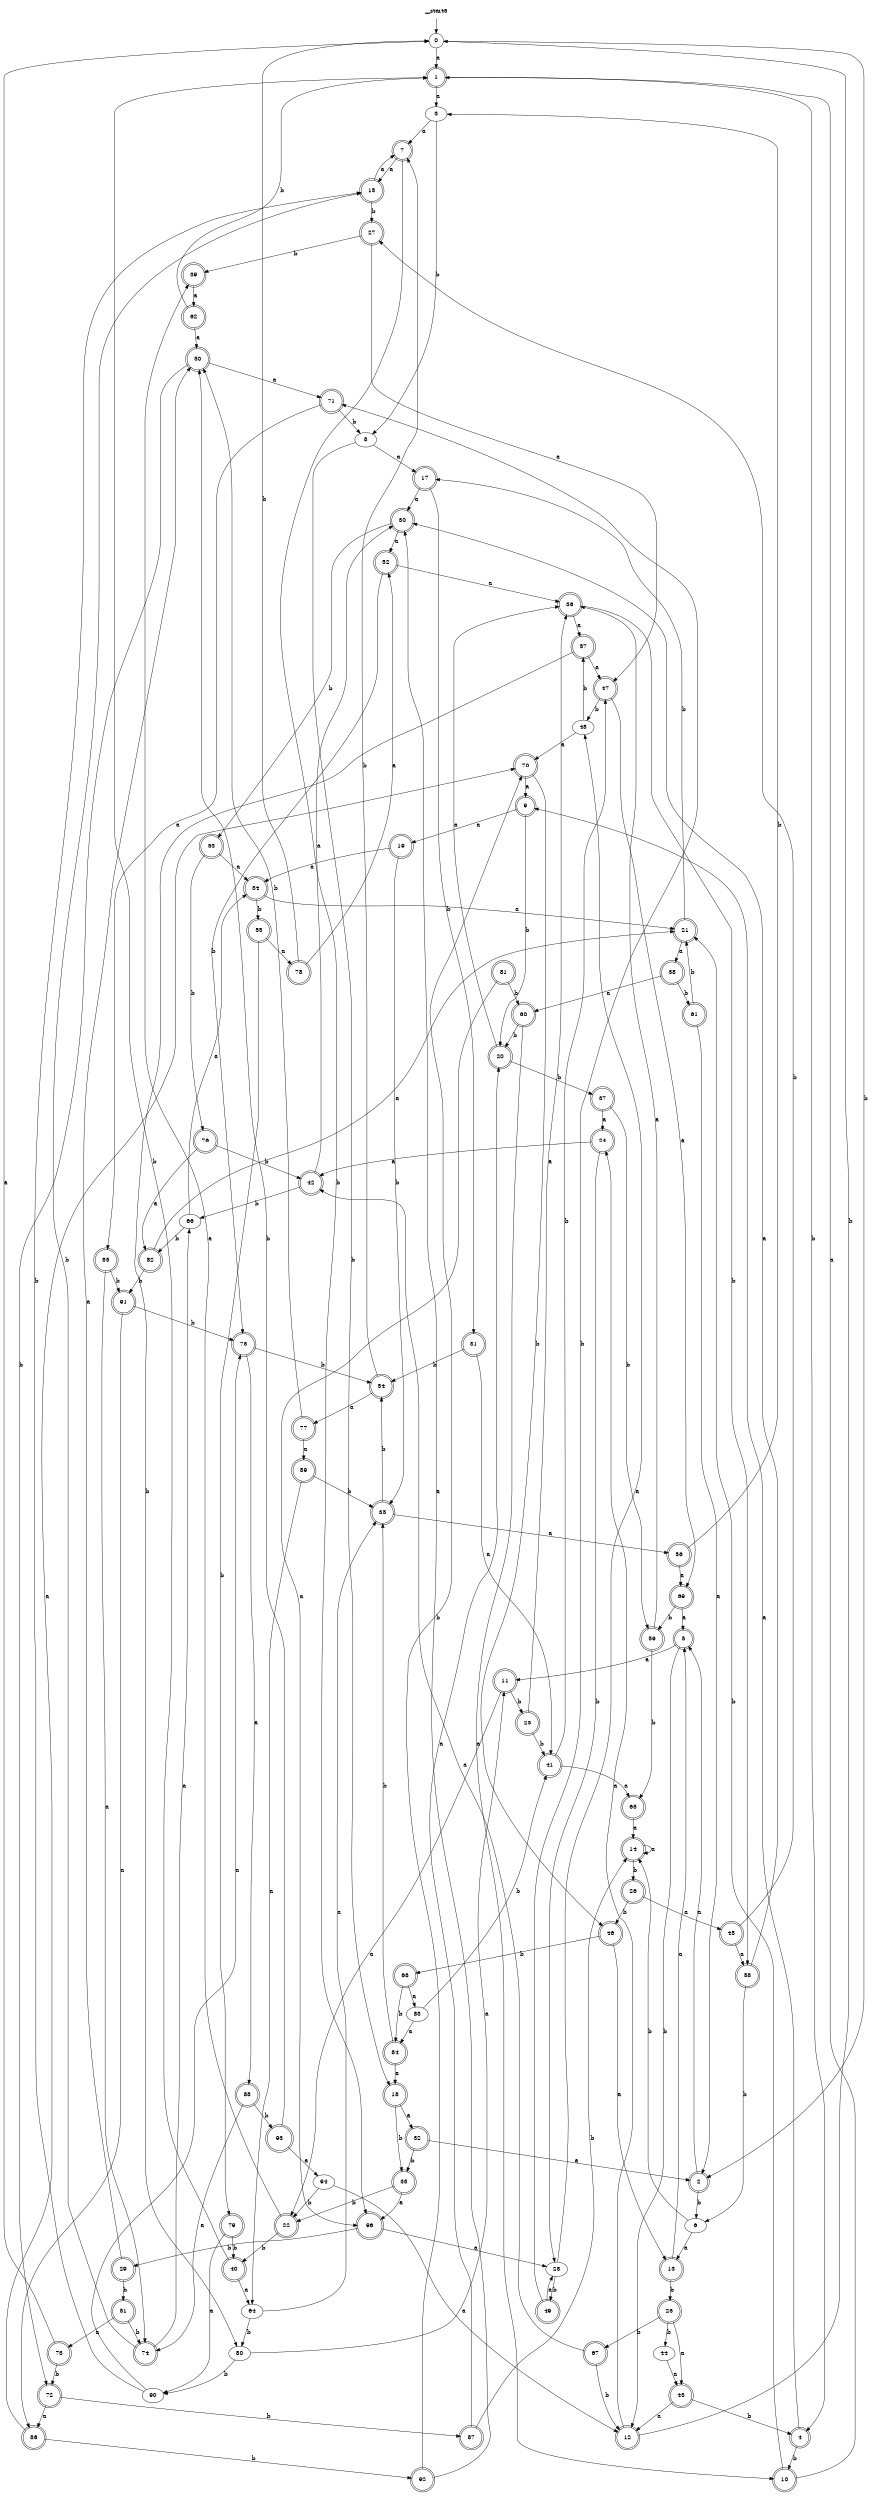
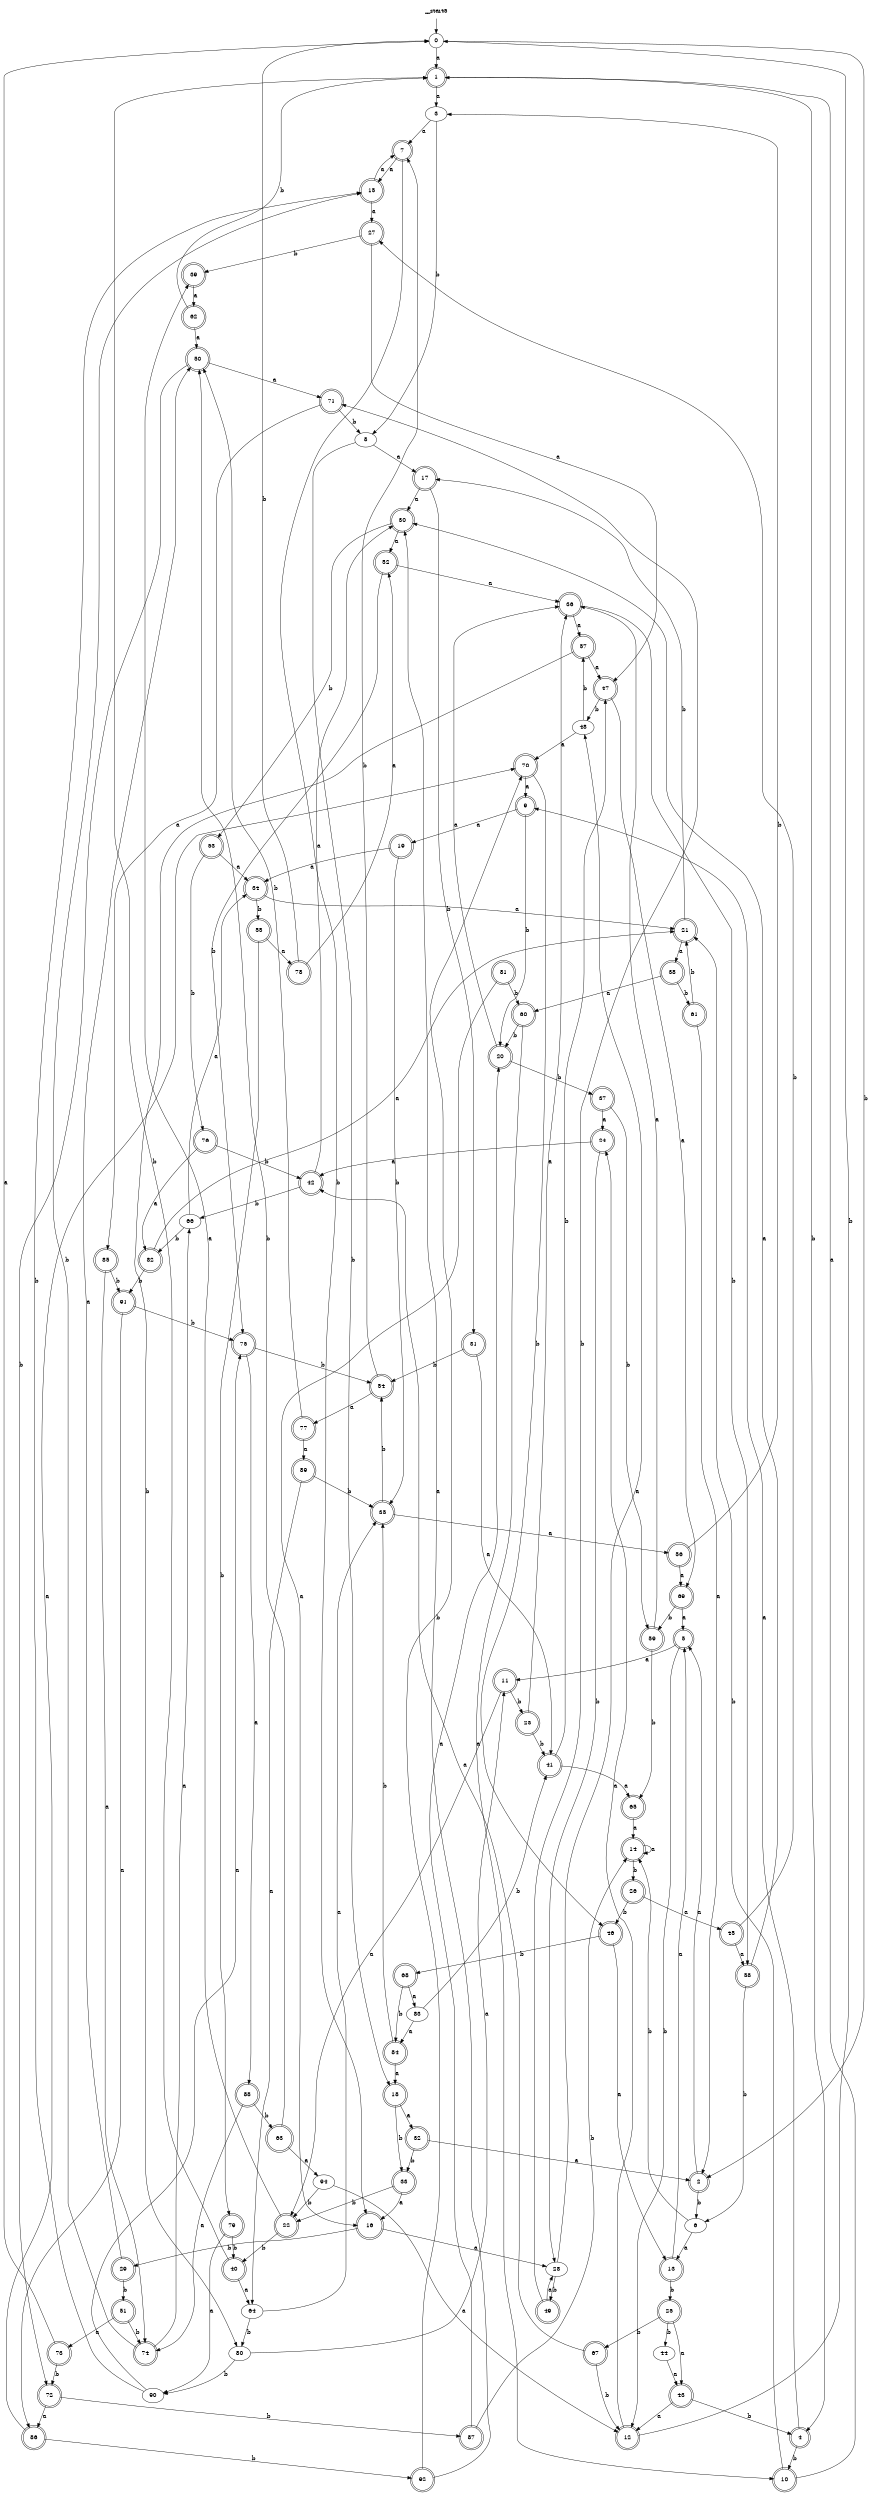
(374, 212) -> (374, 212)
(280, 2139) -> (280, 2139)
(370, 2226) -> (370, 2226)
